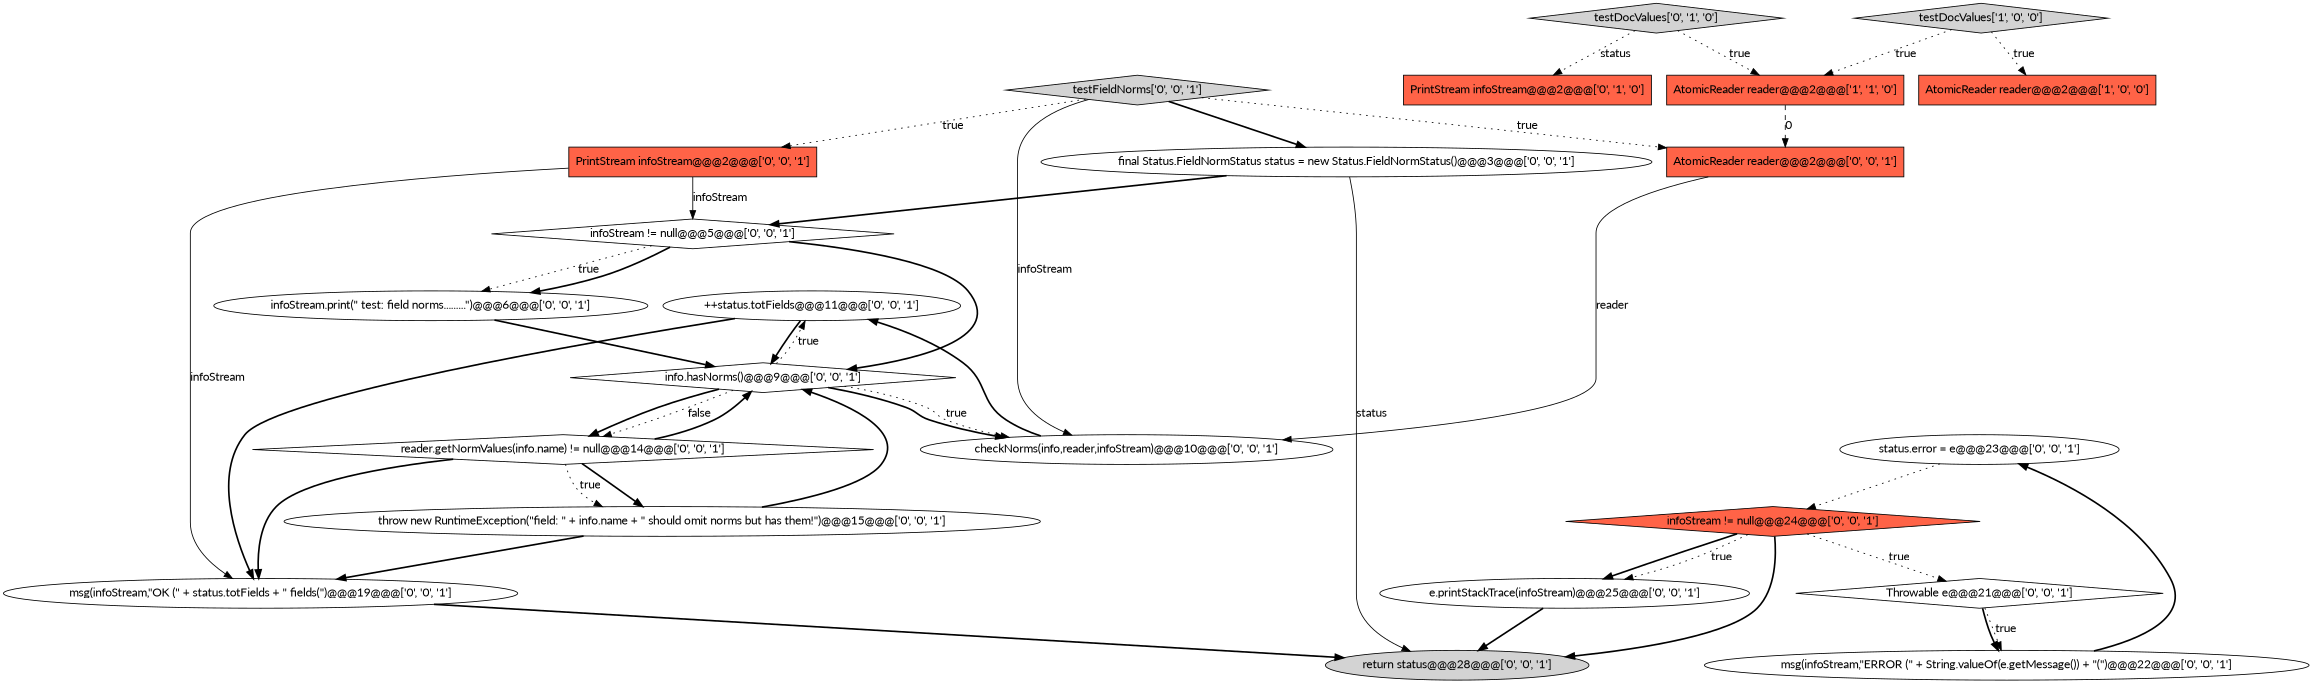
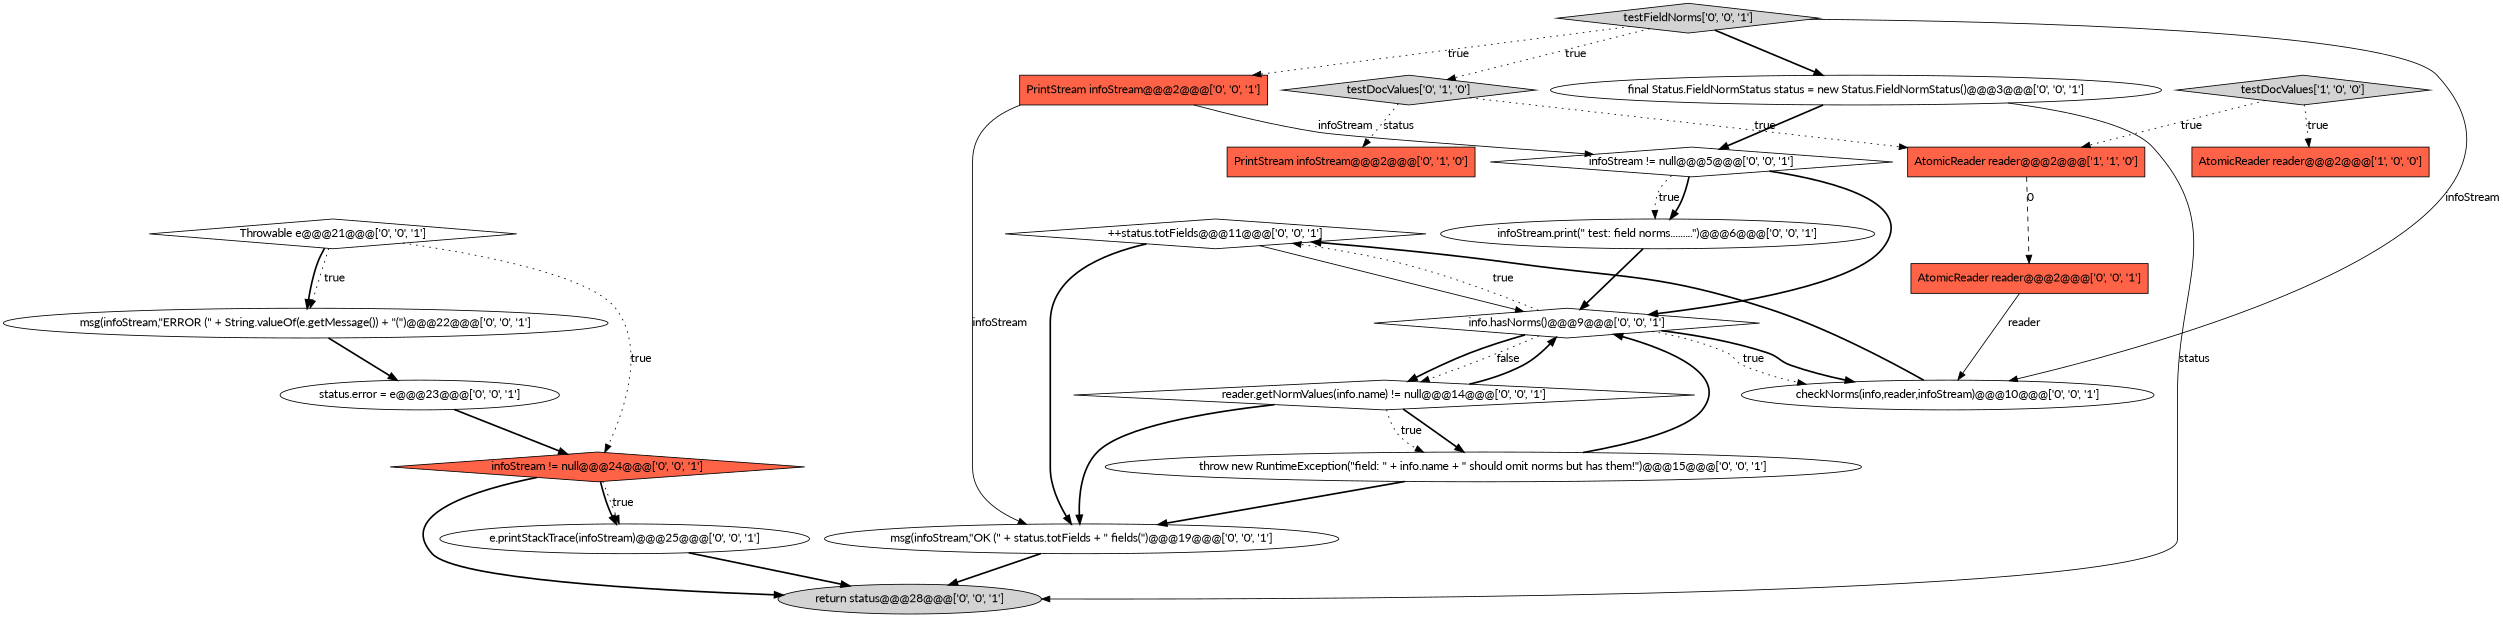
(1430, 122) -> (1552, 53)
(812, 306) -> (1216, 234)
(788, 338) -> (1388, 278)
(1878, 485) -> (507, 430)
(1873, 556) -> (582, 285)
